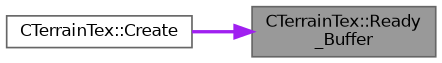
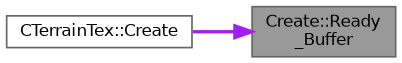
(344, 32) -> (324, 32)
